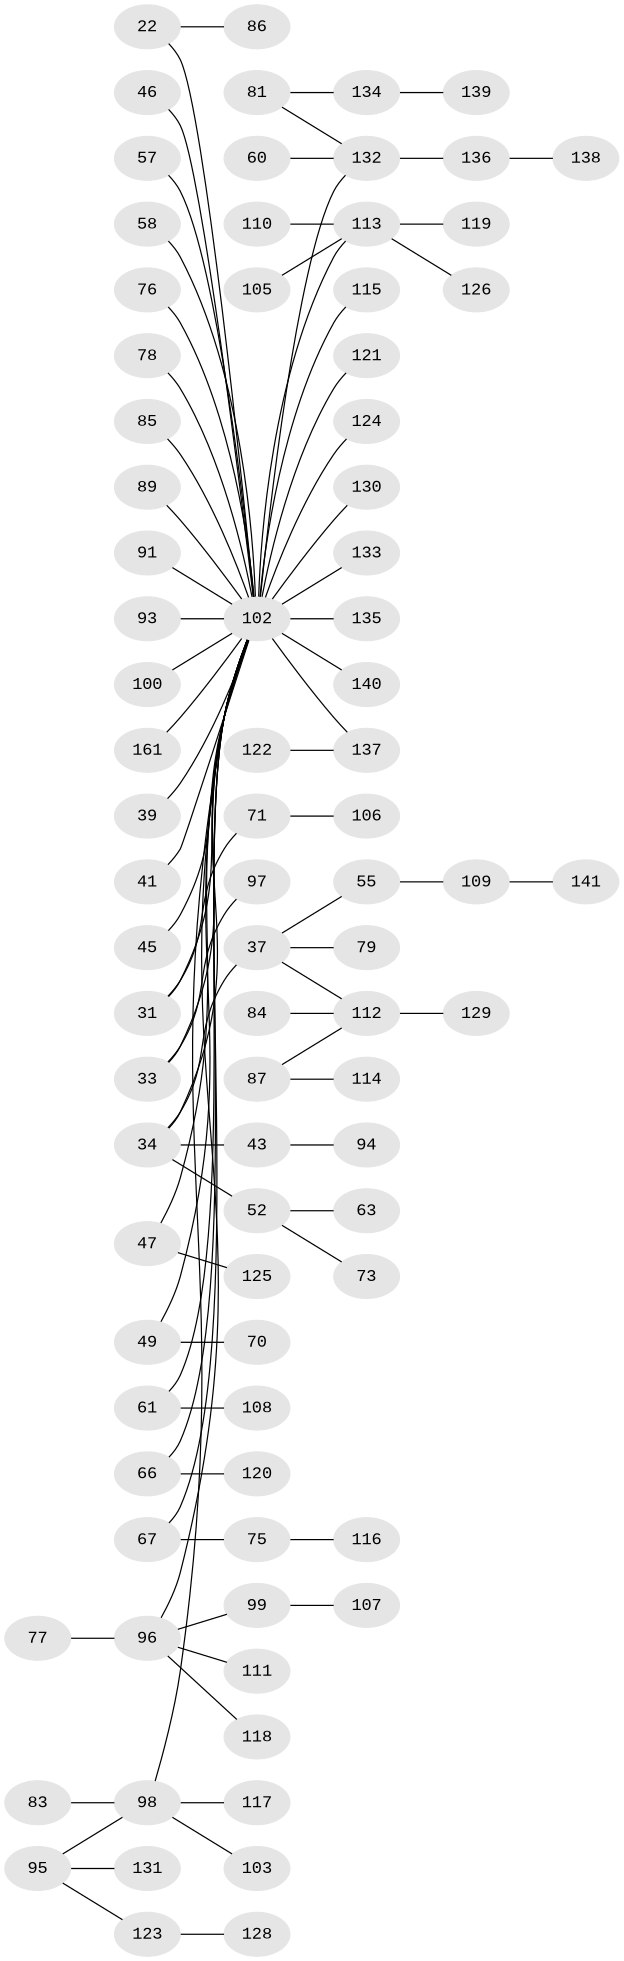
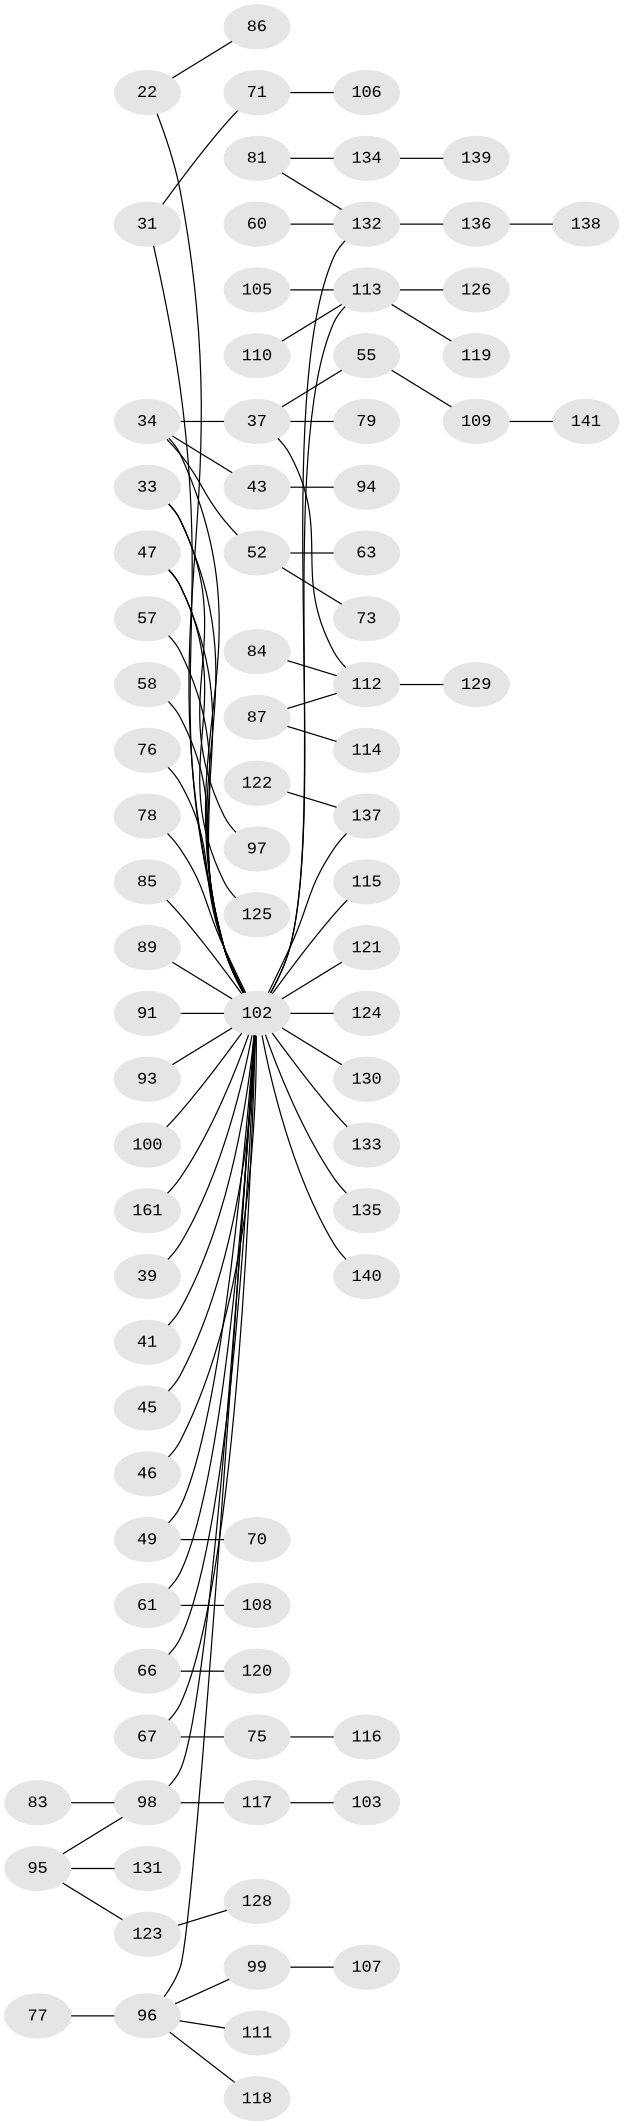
(202, 1836) -> (312, 1803)
